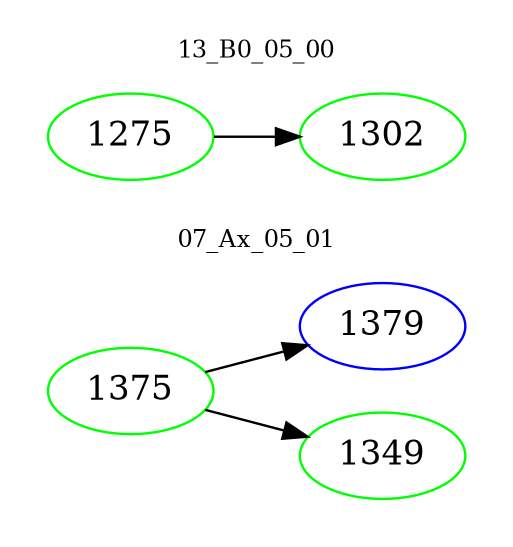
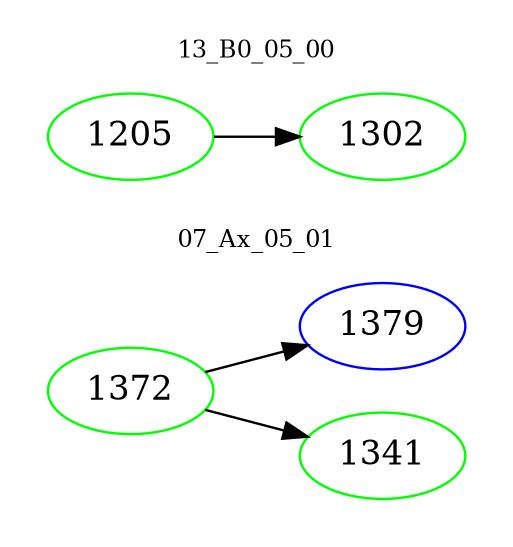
(131, 137) -> (131, 137)
(131, 391) -> (131, 391)
(383, 456) -> (383, 456)
